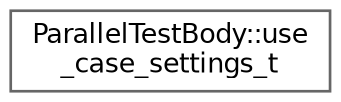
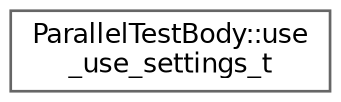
(170, 51) -> (170, 51)
